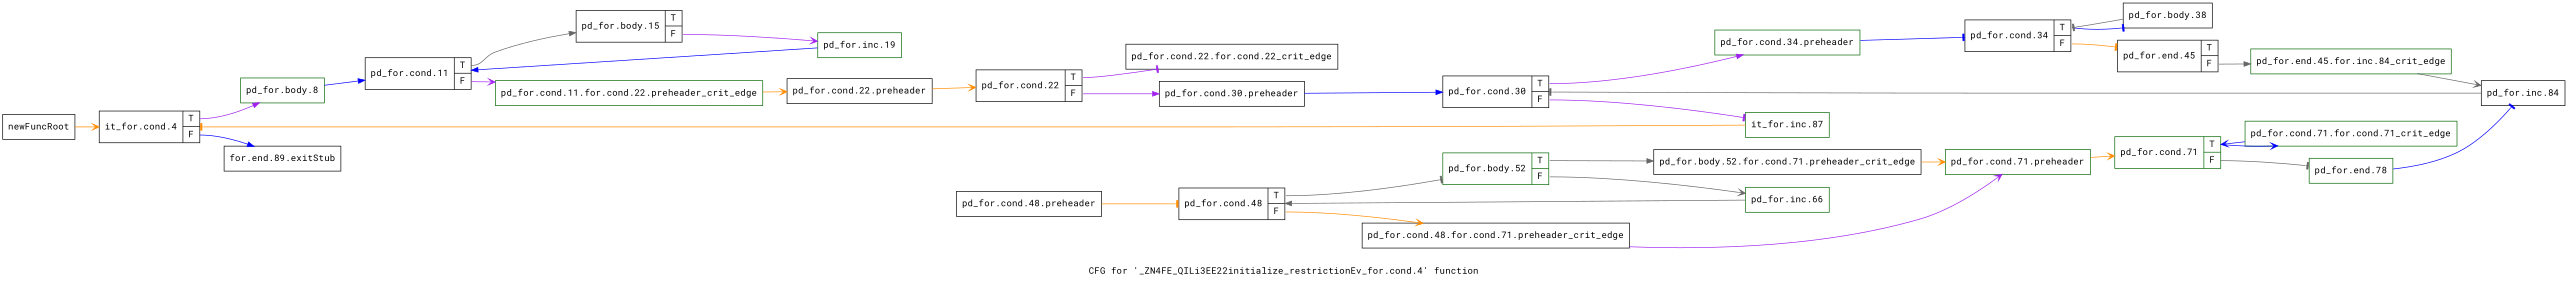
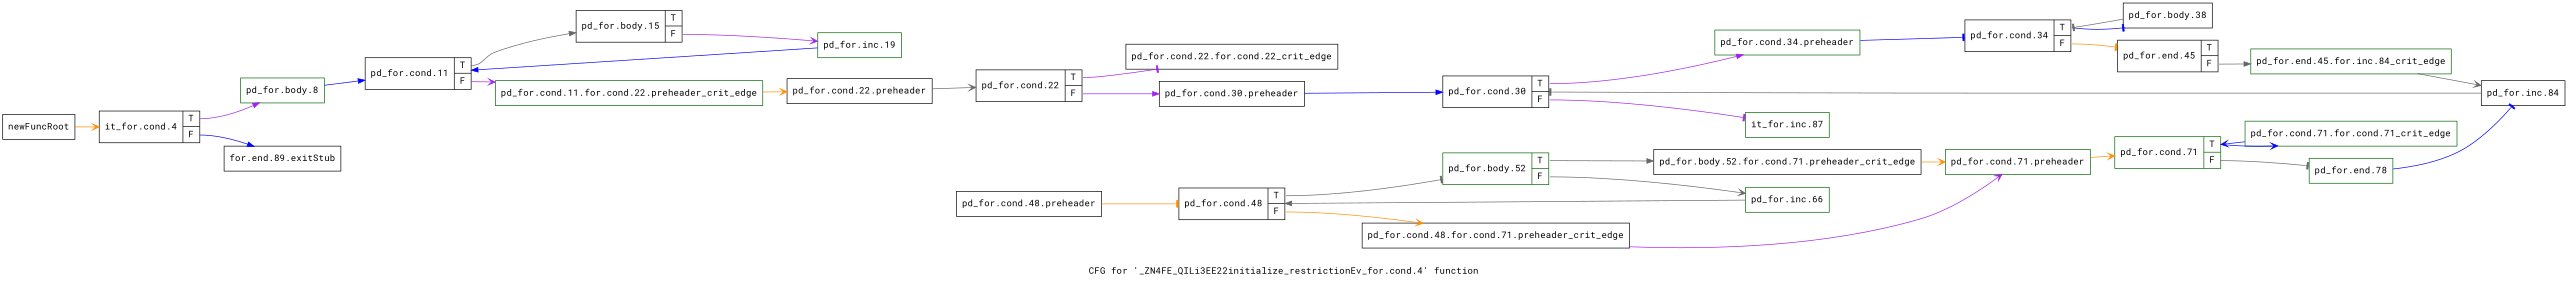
(951, 88) -> (951, 88)
(975, 127) -> none
